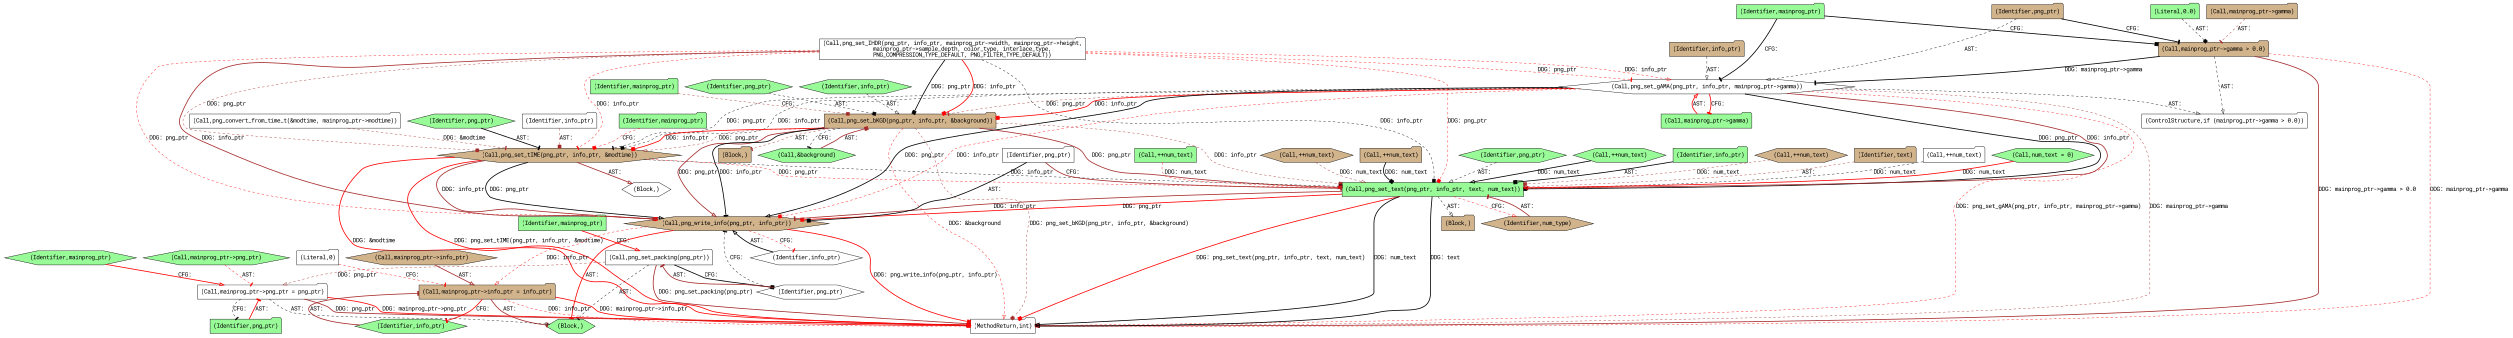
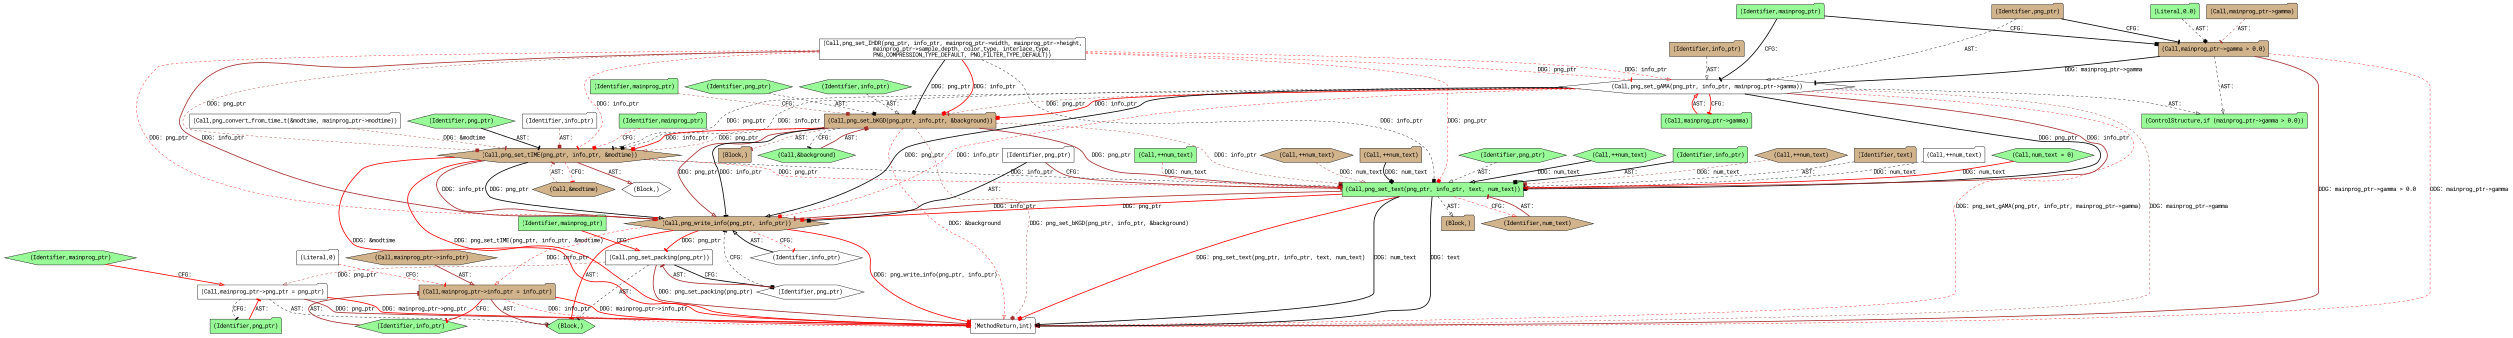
(2224, 121) -> (2224, 121)
(1690, 179) -> (1690, 179)
none -> (574, 189)
(1537, 224) -> (1537, 224)
none -> (681, 238)
(216, 258) -> none
